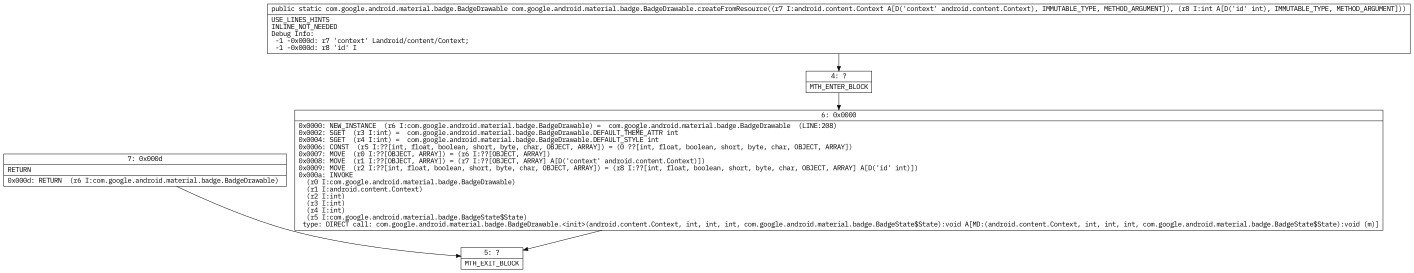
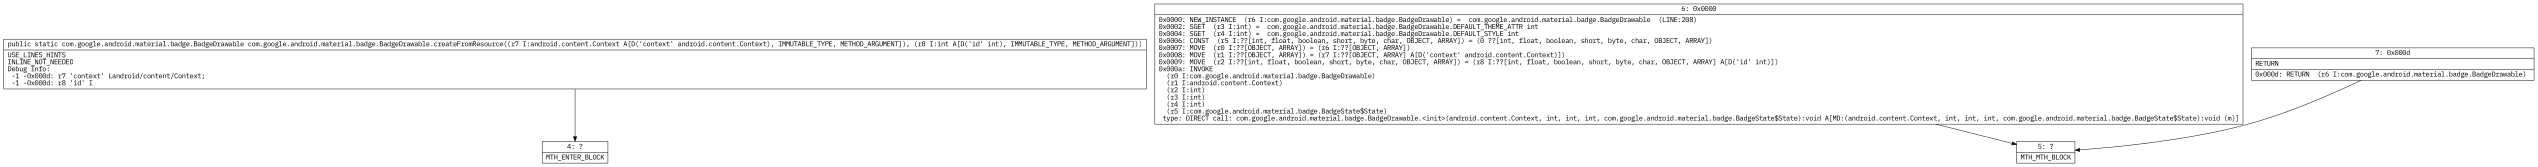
(839, 99) -> none
(492, 264) -> (2046, 157)
